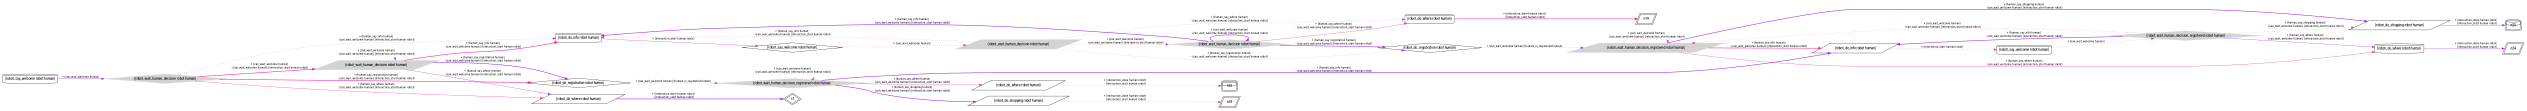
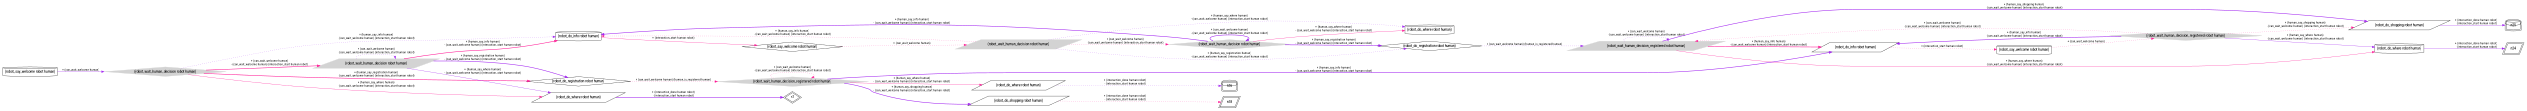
(1646, 19) -> none
